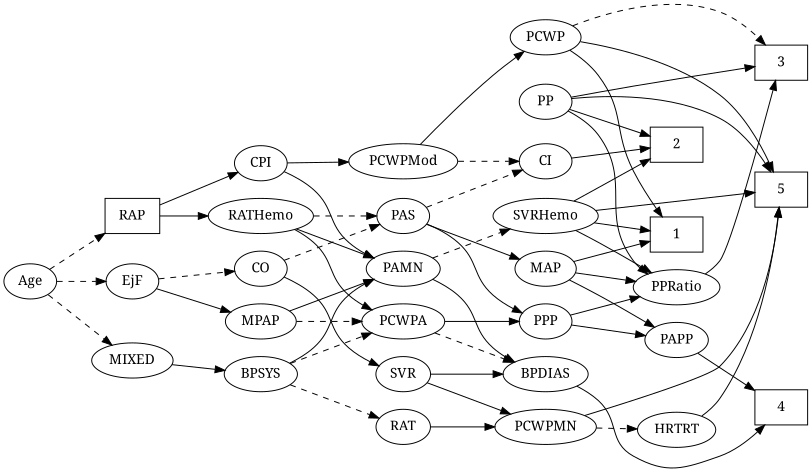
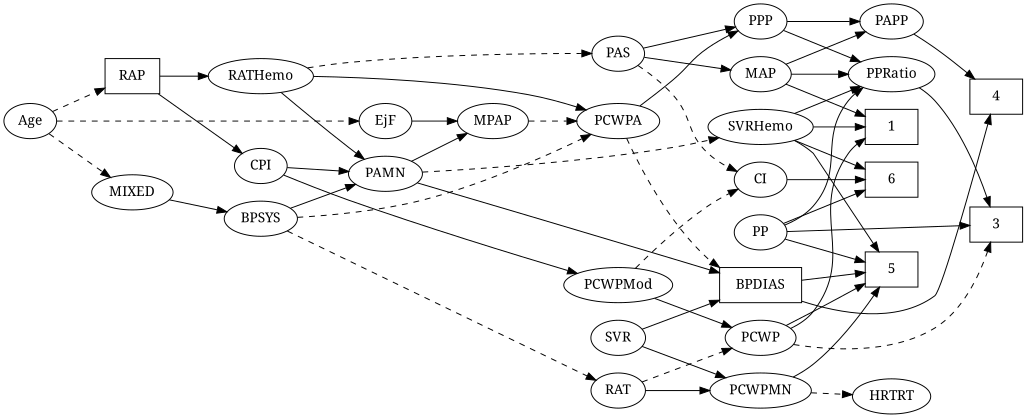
(677, 145) -> (892, 180)
(261, 269) -> none
(327, 297) -> (435, 150)
(754, 329) -> (823, 278)
none -> (680, 368)
(546, 374) -> (761, 285)
